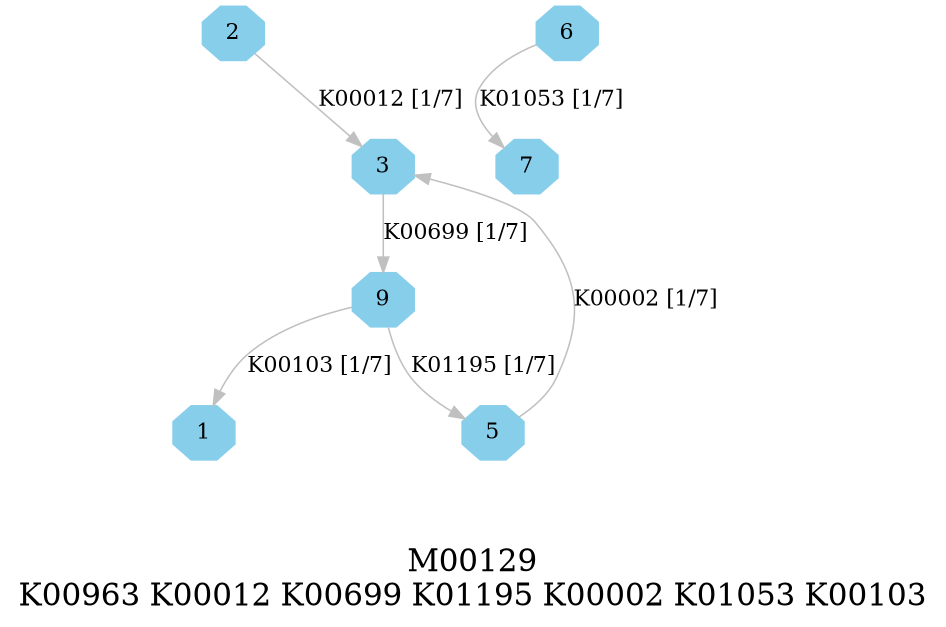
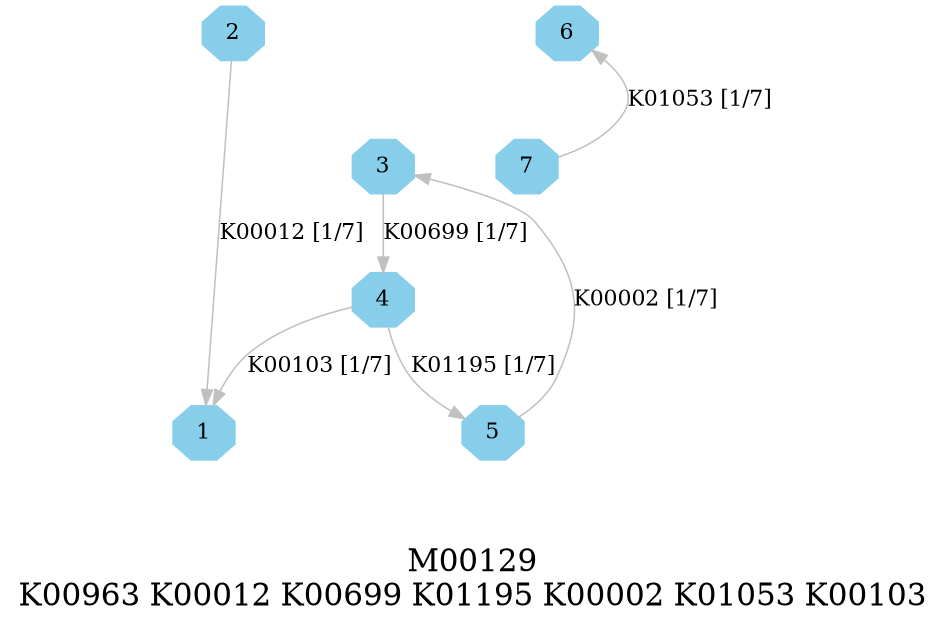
(485, 80) -> (618, 120)
(302, 95) -> (219, 225)
(383, 300) -> (383, 300)
